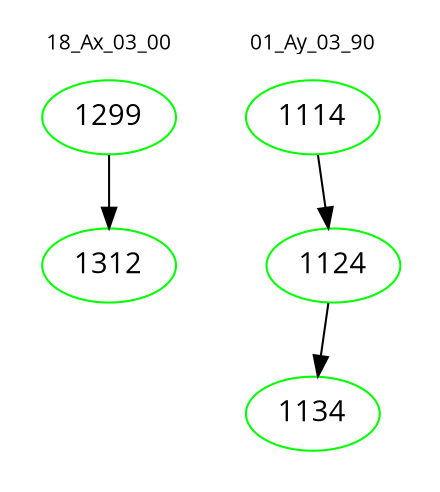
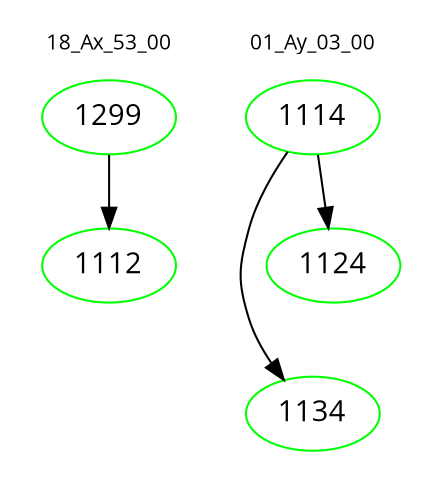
(109, 44) -> (109, 44)
(313, 44) -> (313, 44)
(109, 266) -> (109, 266)
(325, 330) -> (243, 255)
